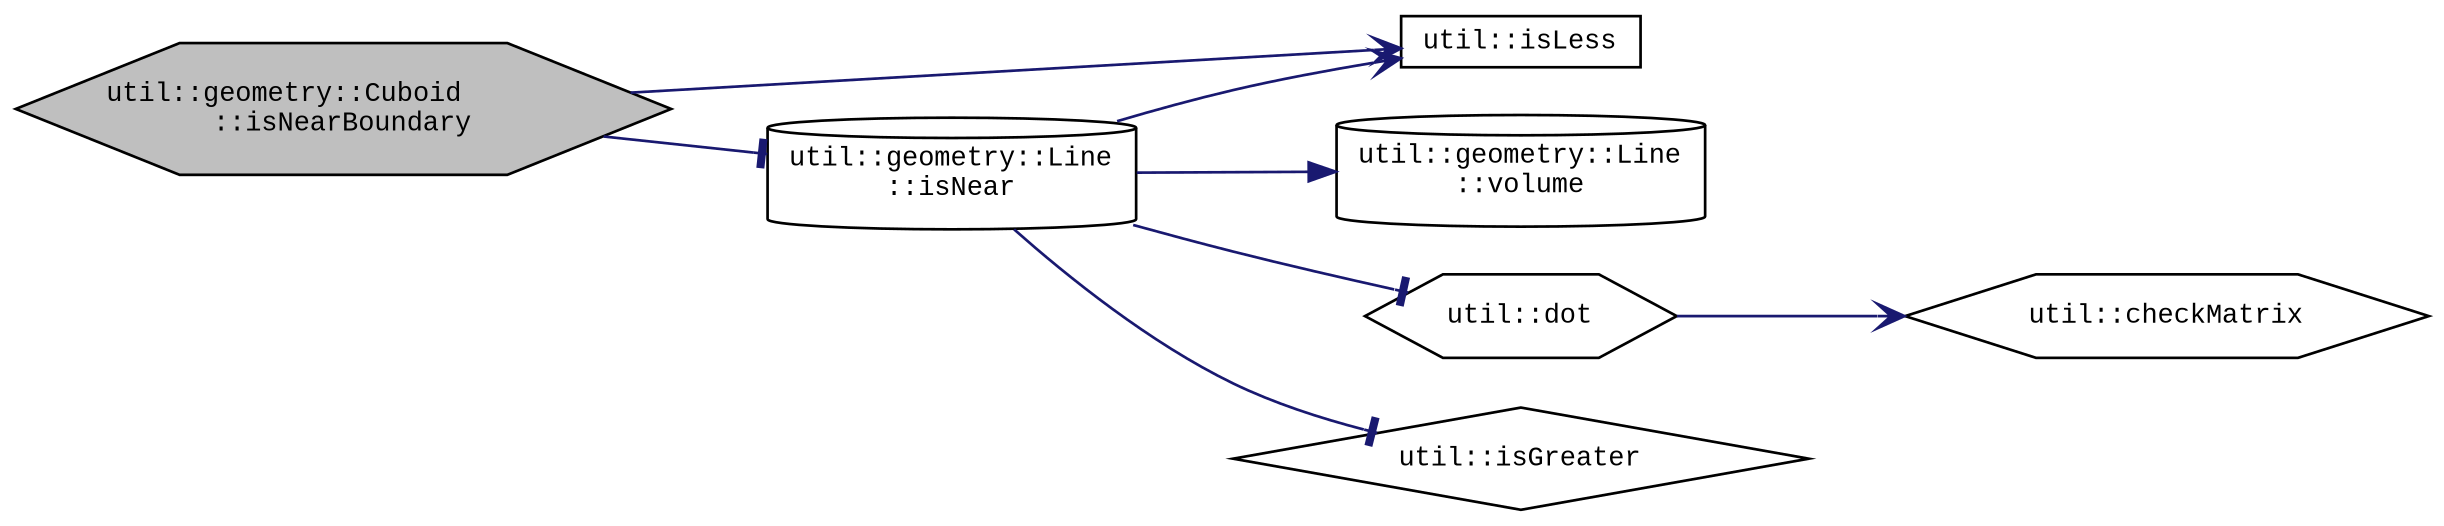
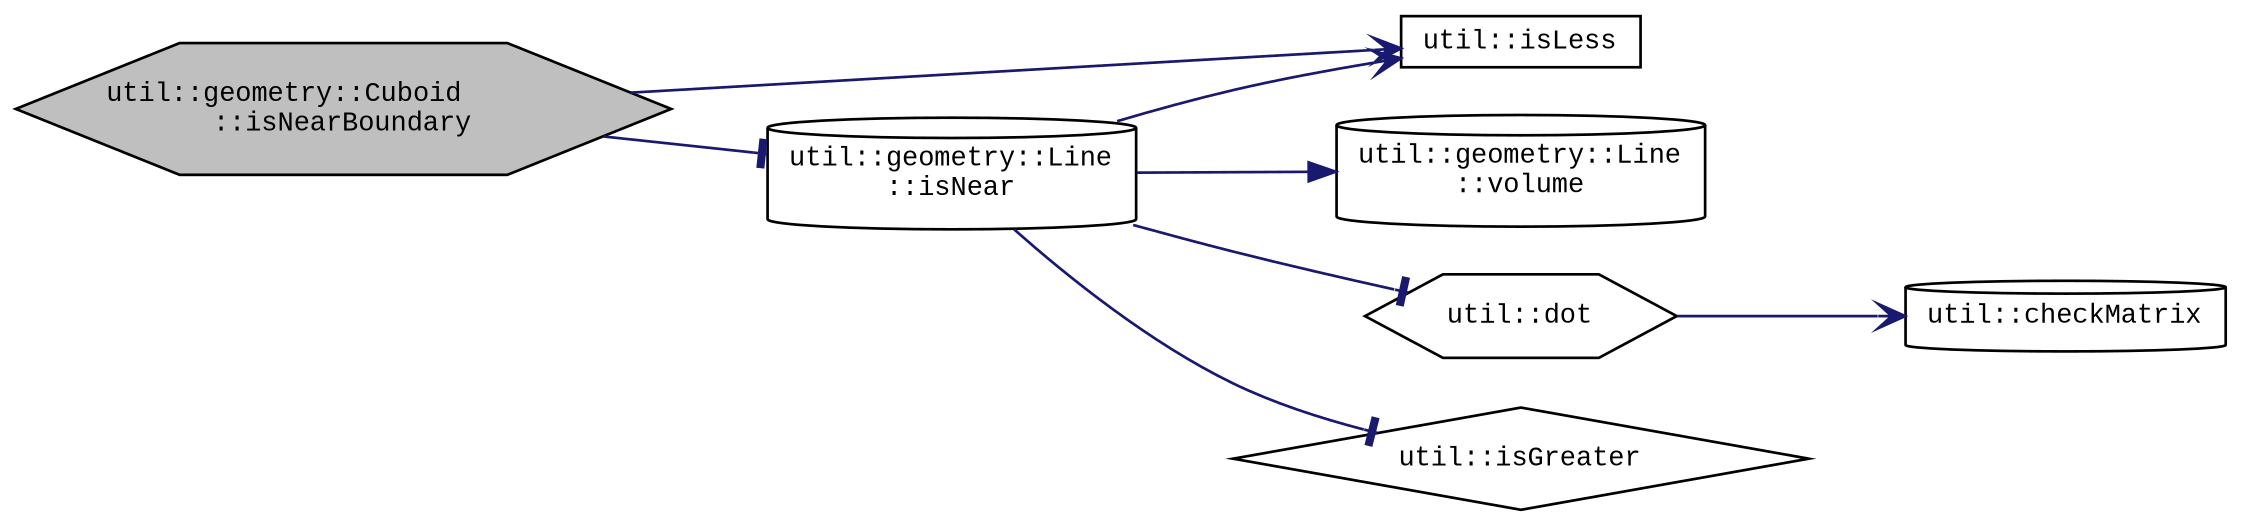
(2167, 316) -> (2066, 316)
